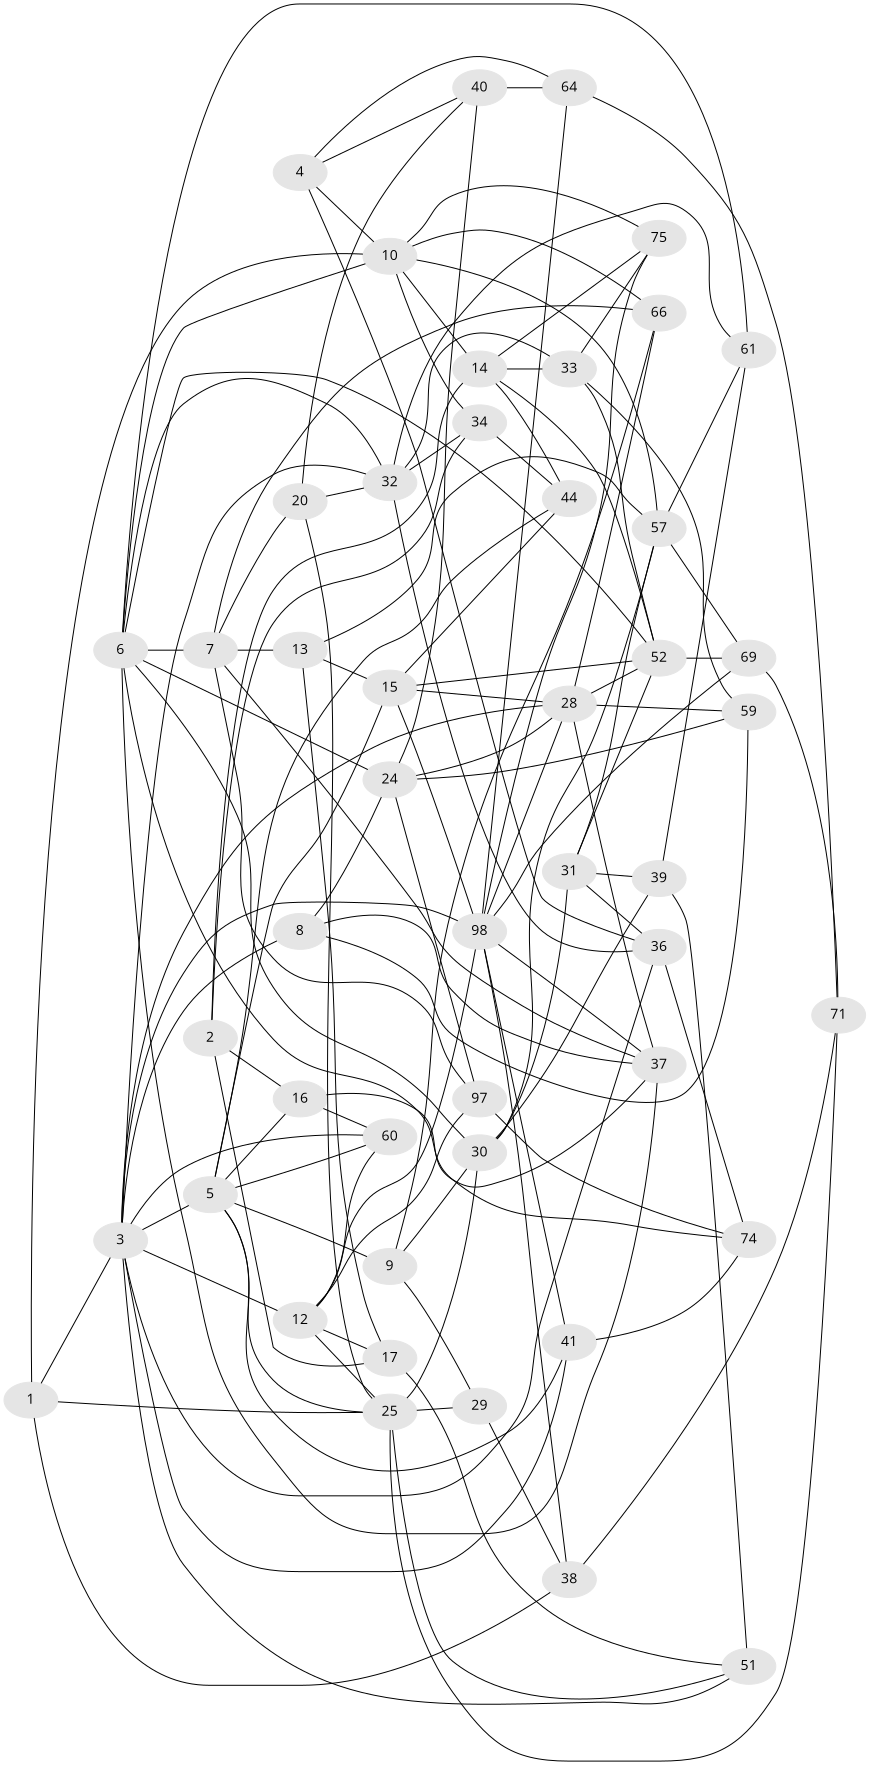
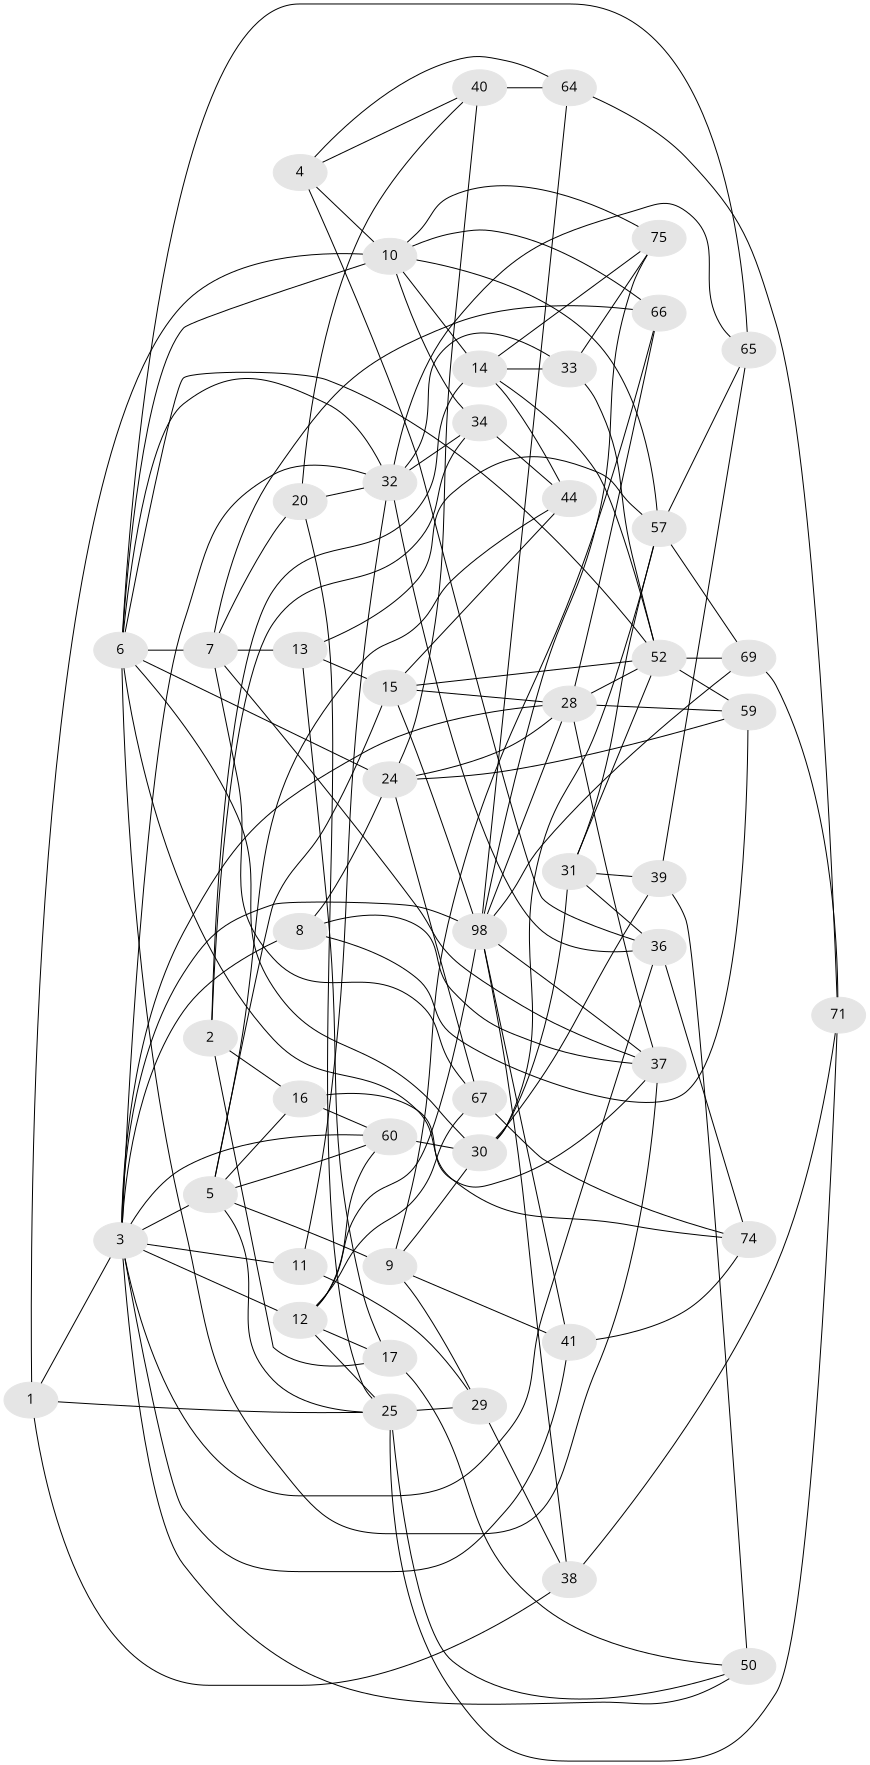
(749, 350) -> (749, 350)
(695, 525) -> (703, 684)
(480, 1099) -> (480, 1099)
none -> (300, 1266)
(455, 1289) -> (435, 1145)
(327, 1455) -> (480, 1304)
(749, 1666) -> (749, 1666)
